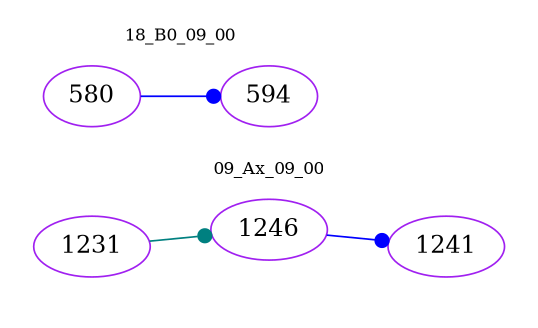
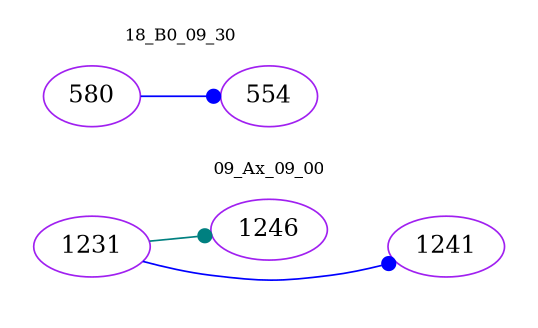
(181, 36) -> (181, 36)
(269, 96) -> (269, 96)
(351, 237) -> (262, 280)
